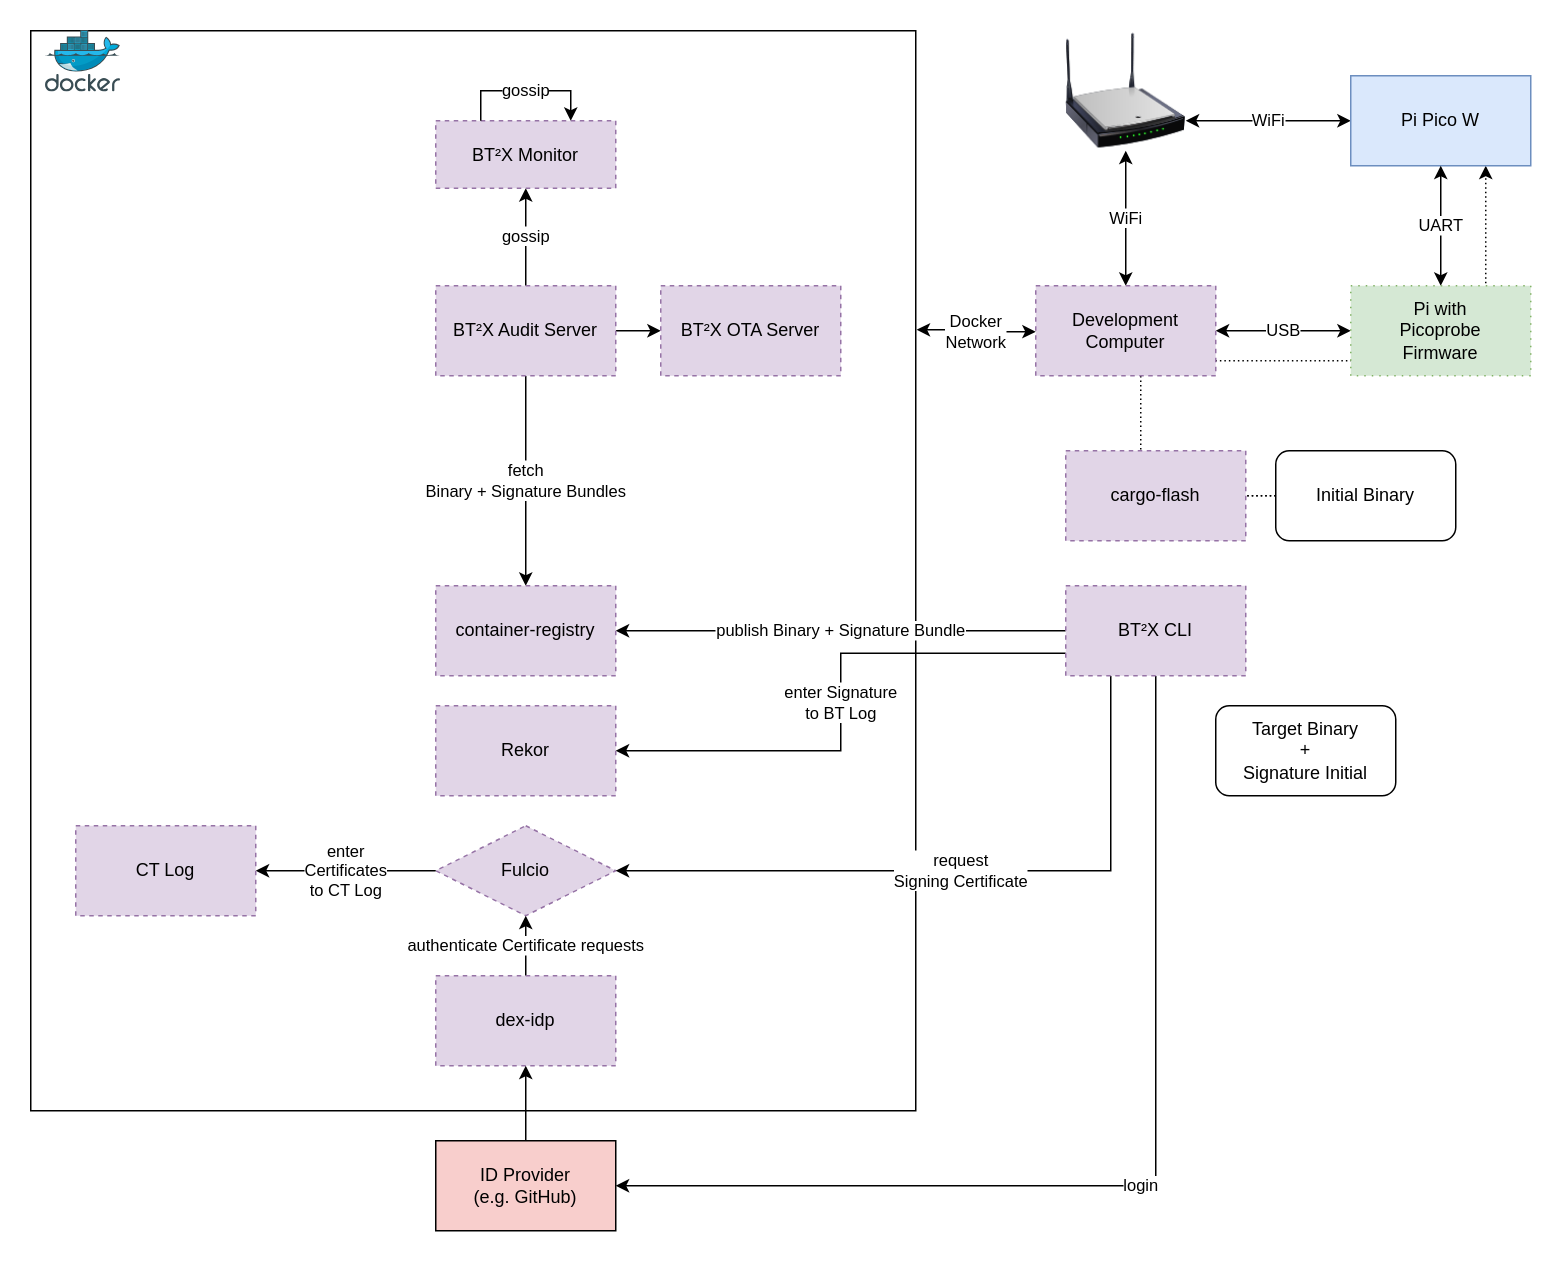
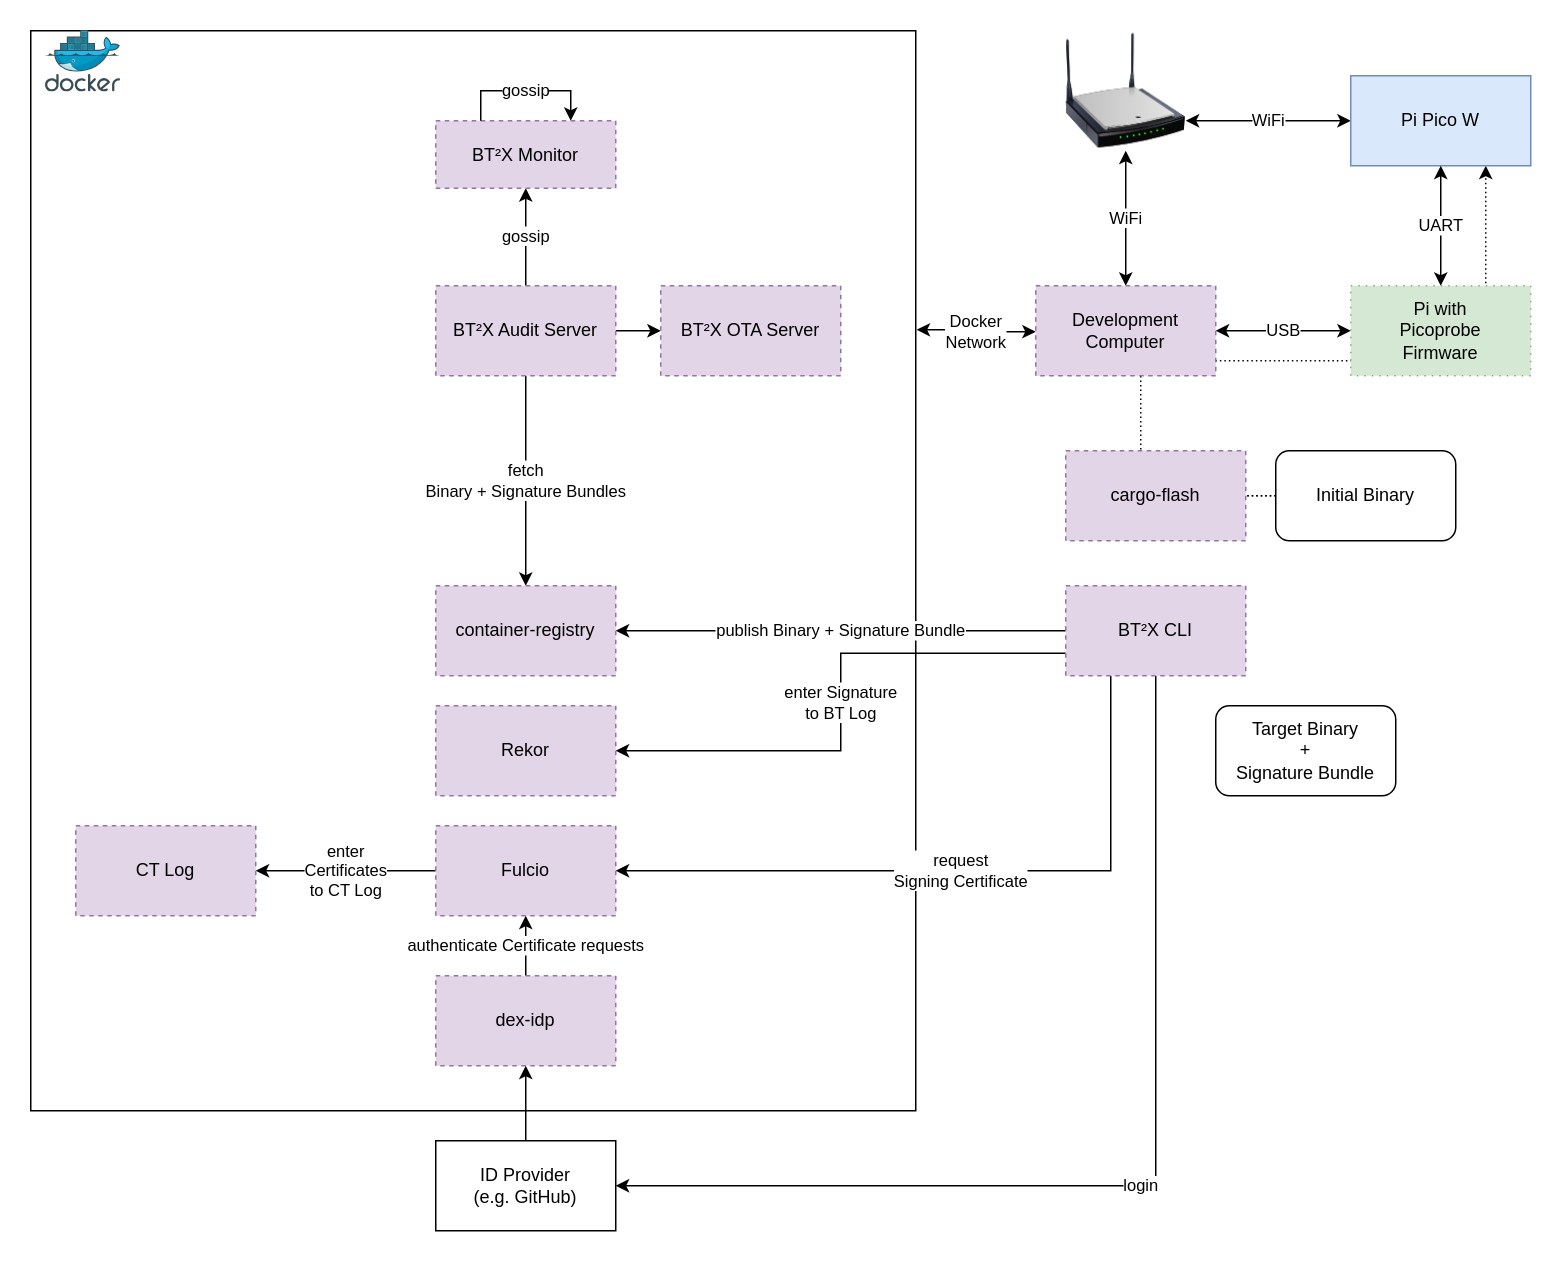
(1306, 751) -> (1306, 751)
(526, 871) -> (526, 871)
(526, 1186) -> (526, 1186)
